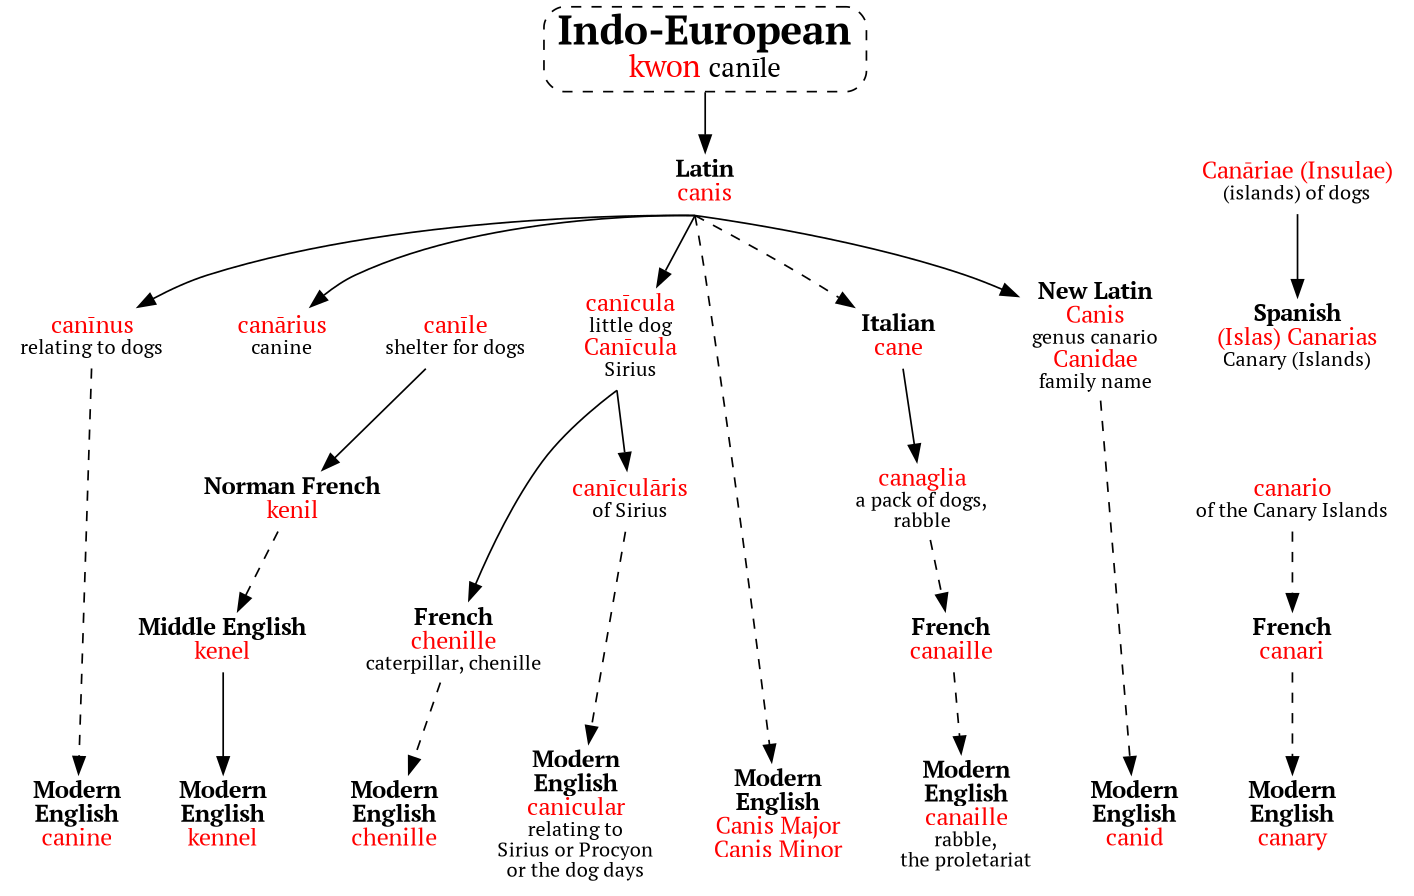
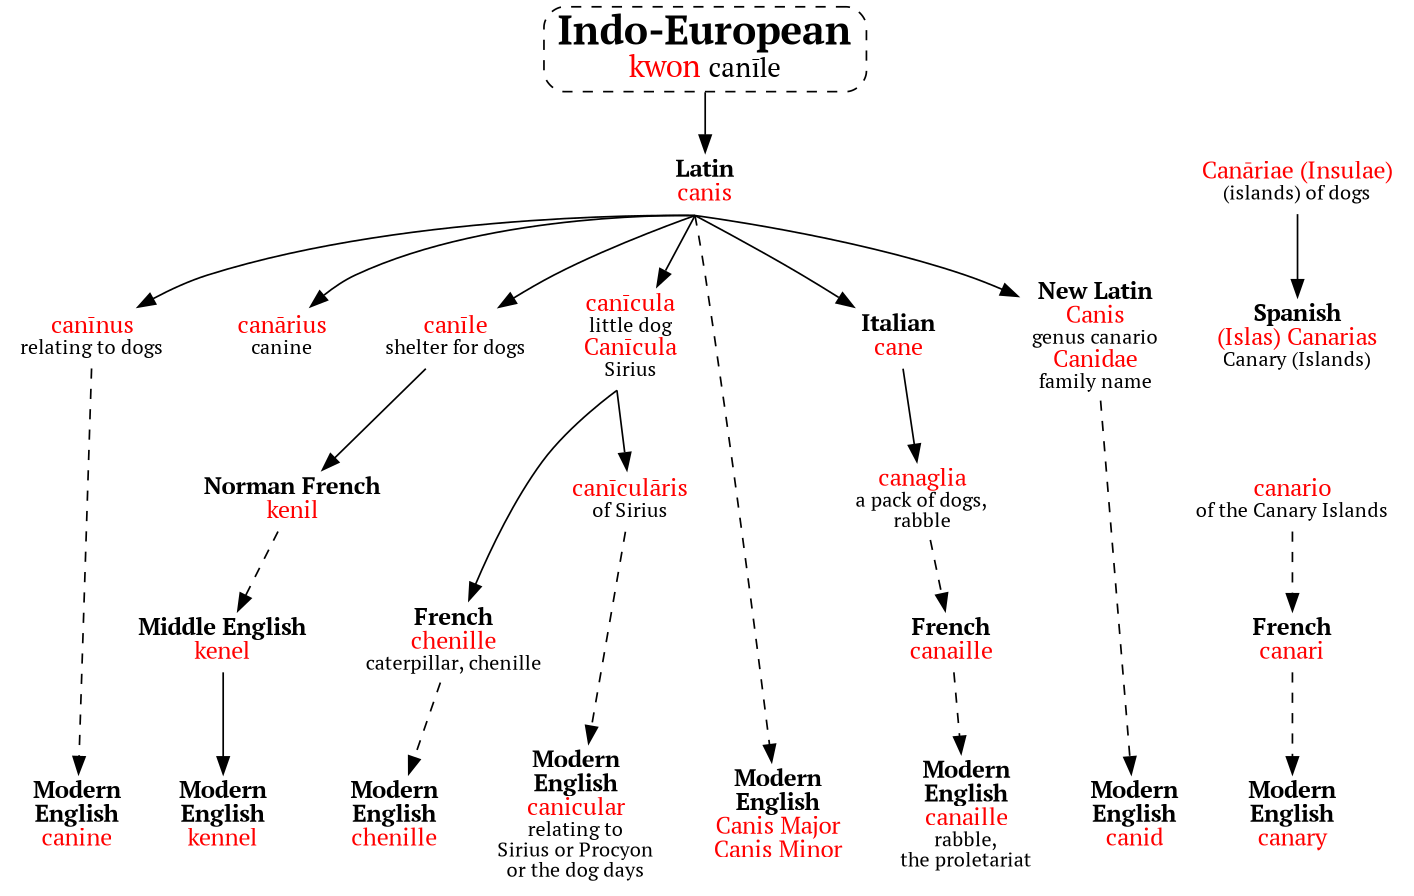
none -> (602, 252)
(768, 255) -> (768, 255)
